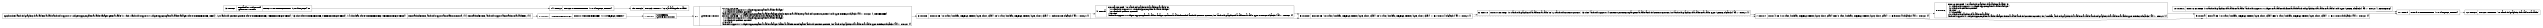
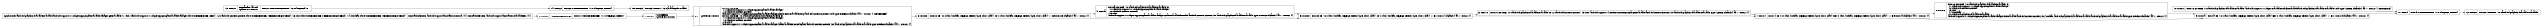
(249, 7) -> (248, 7)
